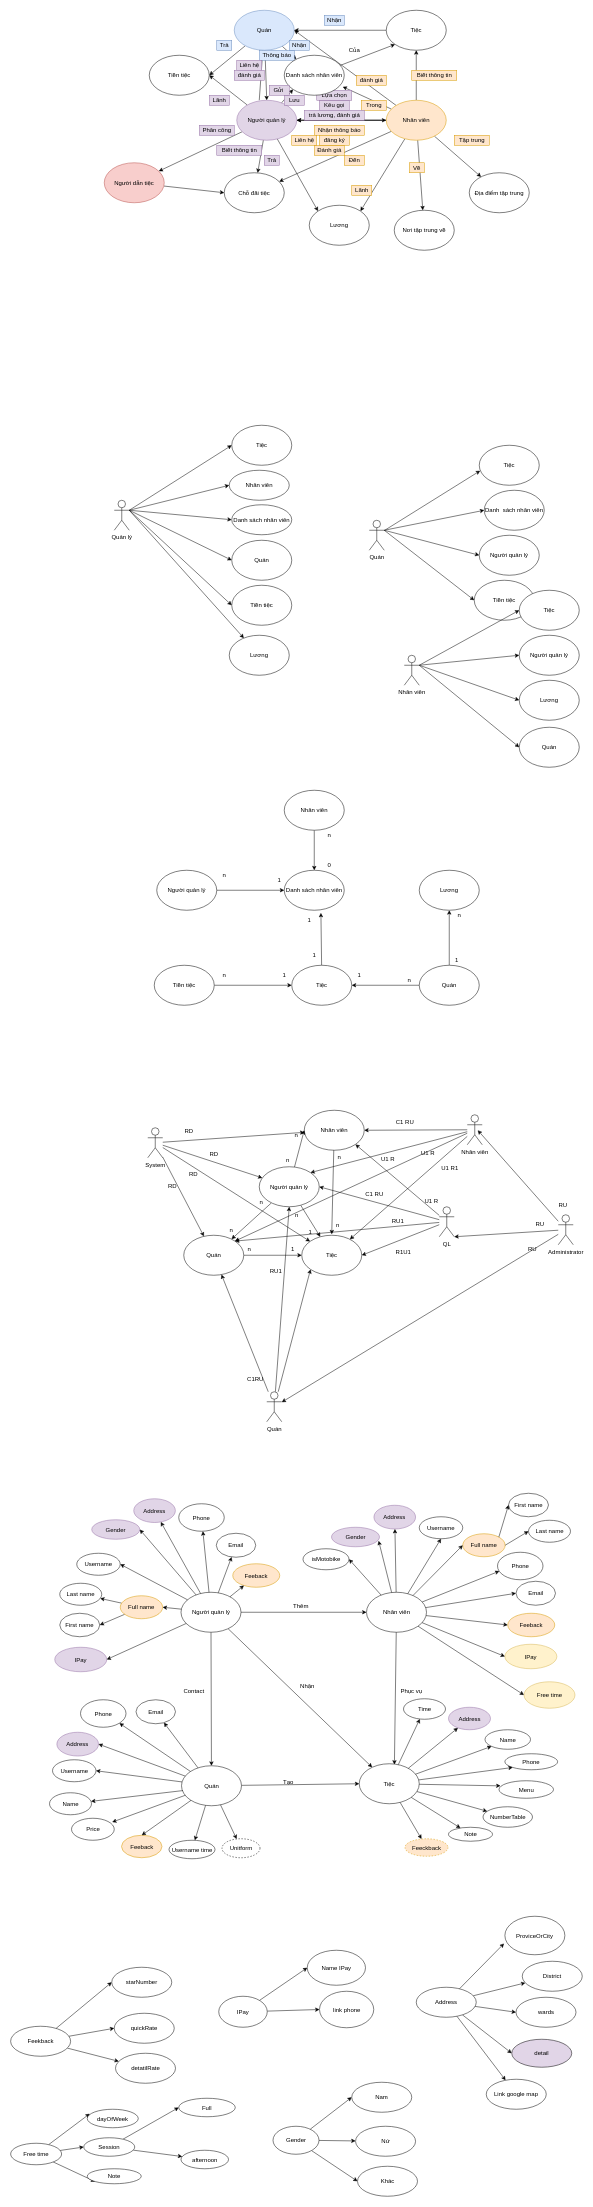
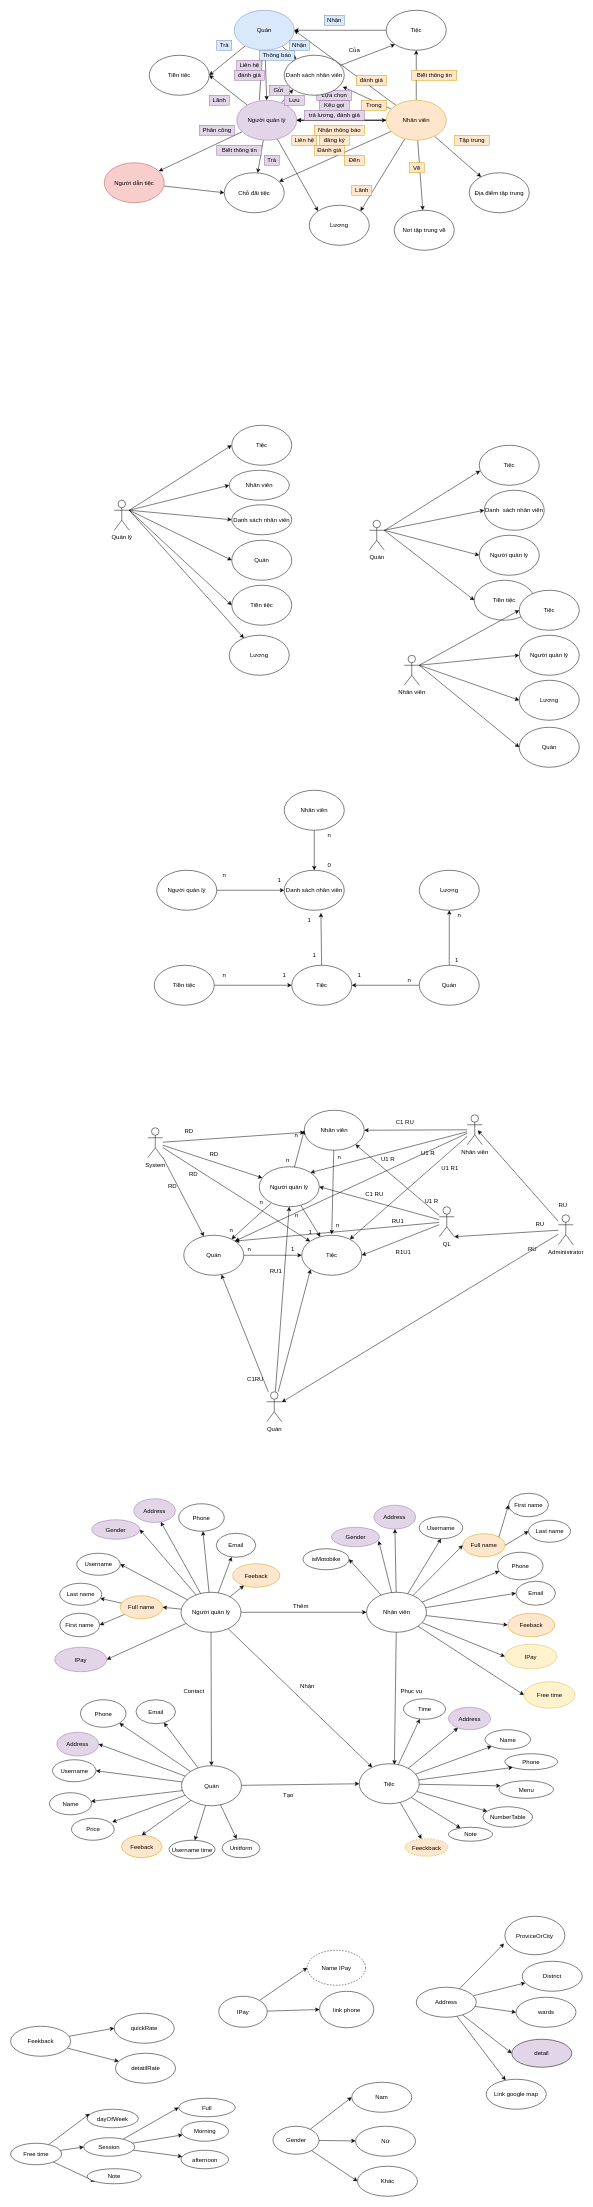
(288, 1782) -> (288, 1795)
(241, 1848) -> (241, 1848)
(336, 1968) -> (336, 1968)
(142, 1982) -> none
(108, 1986) -> none
none -> (205, 2131)
none -> (156, 2139)
